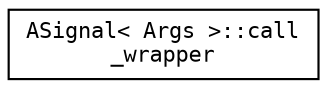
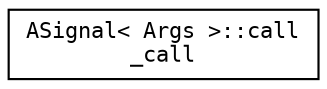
(164, 44) -> (164, 44)
